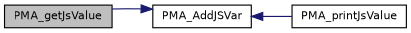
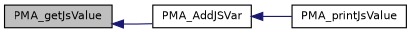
(127, 9) -> (138, 24)
